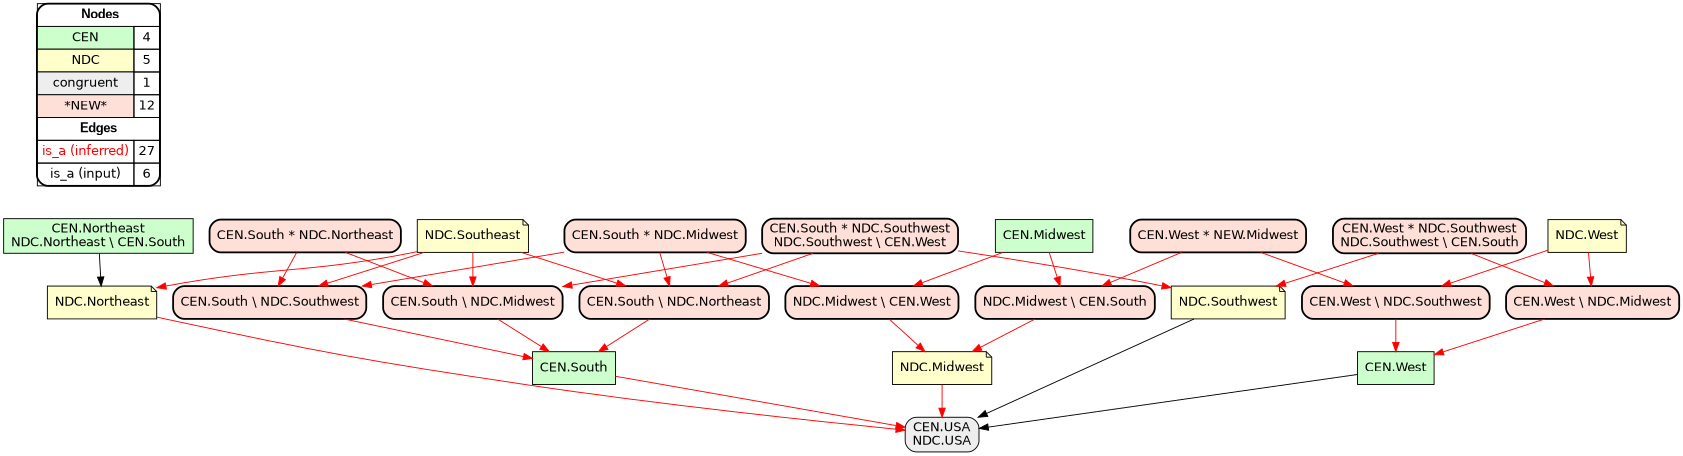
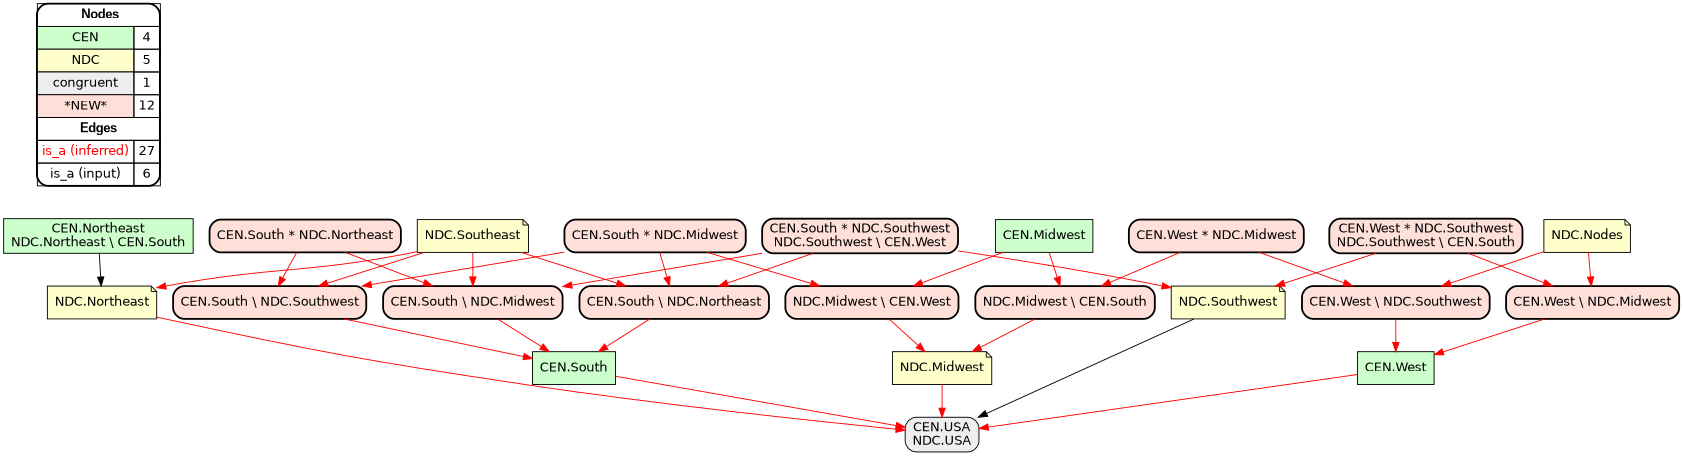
(1218, 236) -> (1216, 236)
(1587, 236) -> (1587, 236)
(1173, 401) -> (1173, 401)
